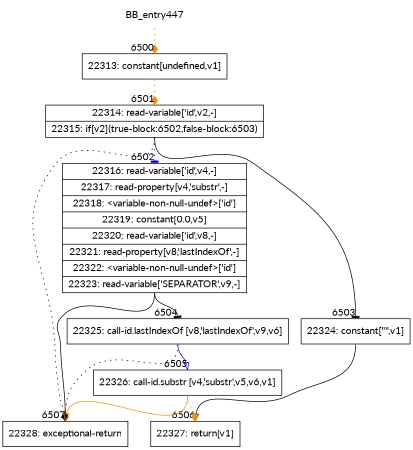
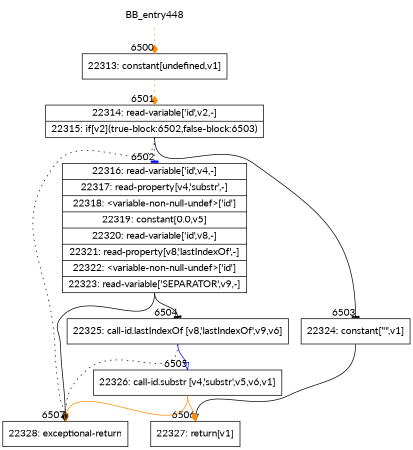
(155, 15) -> (155, 15)
(190, 405) -> (190, 405)
